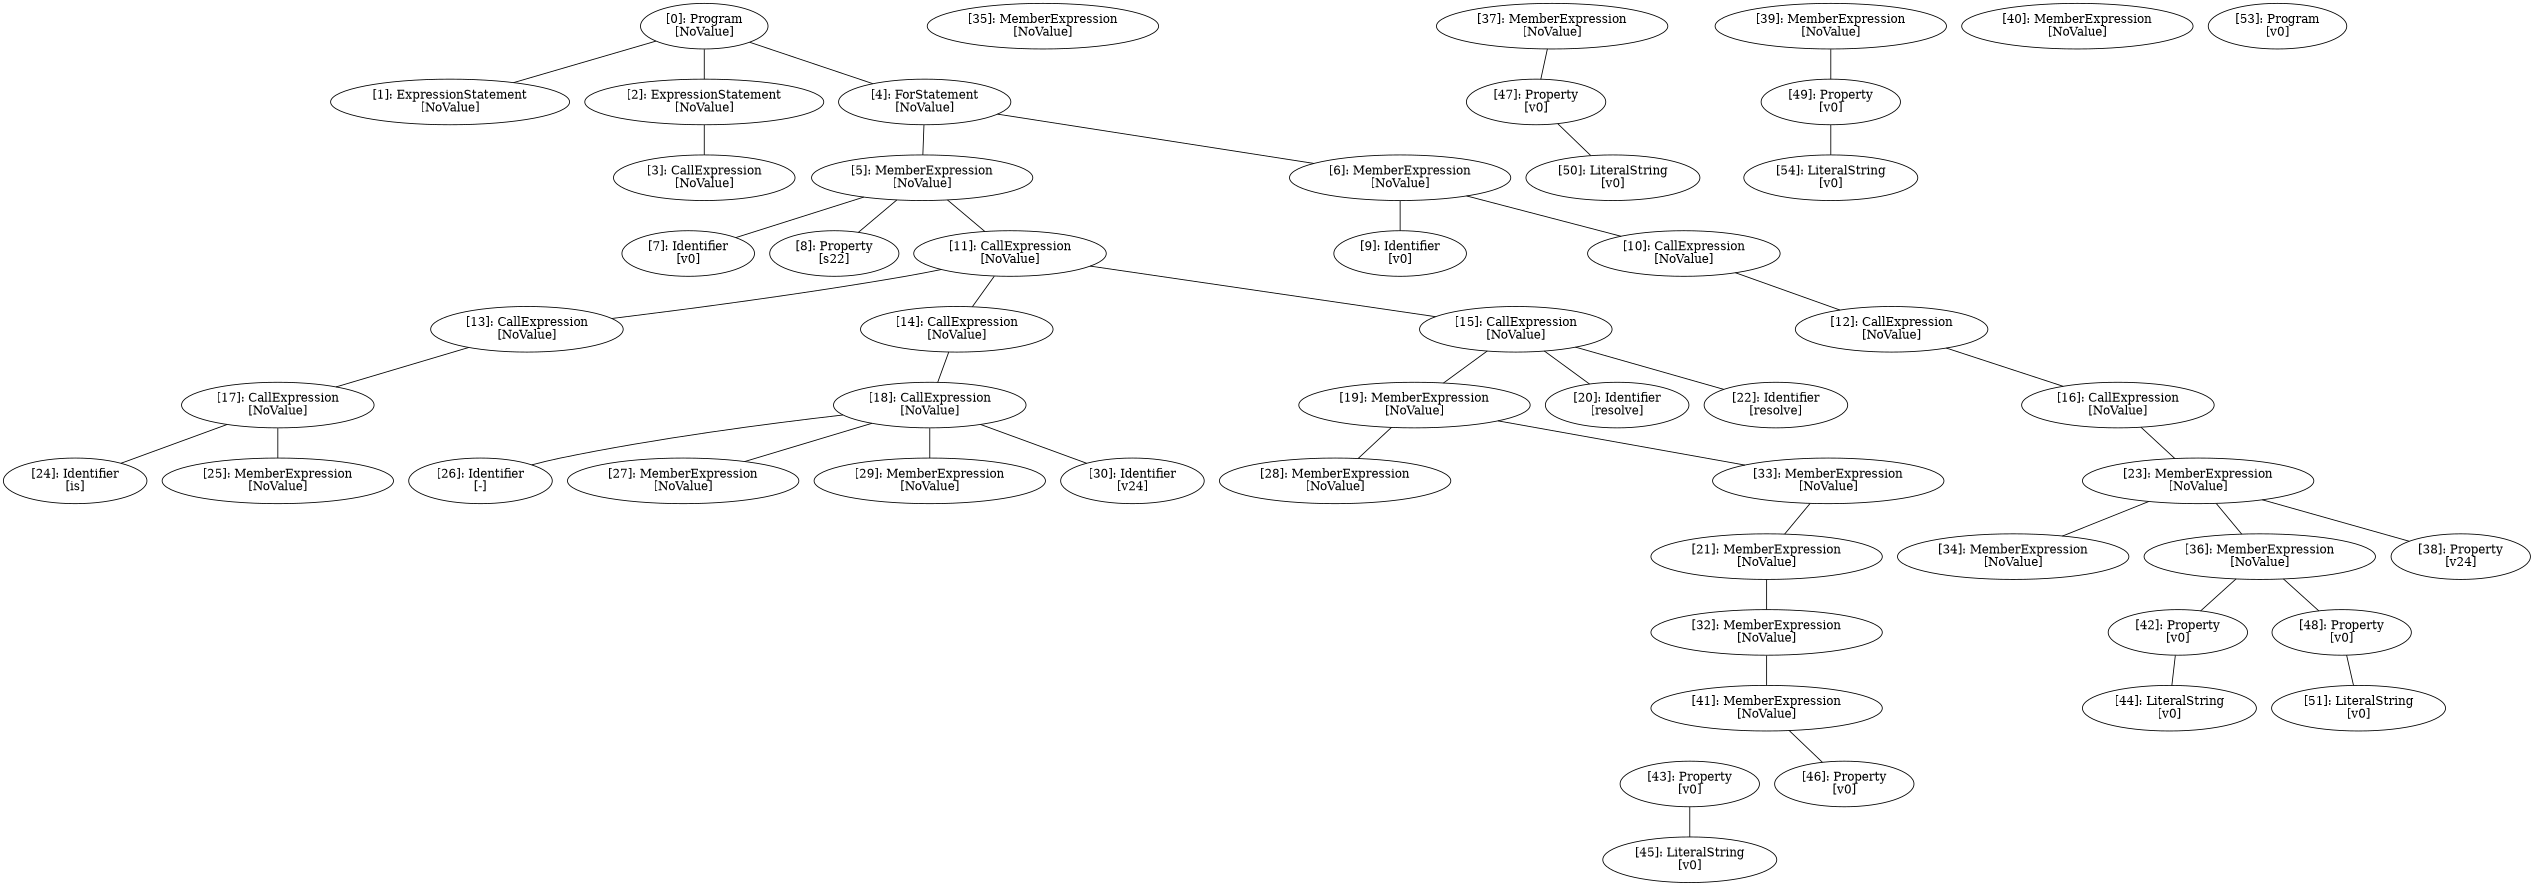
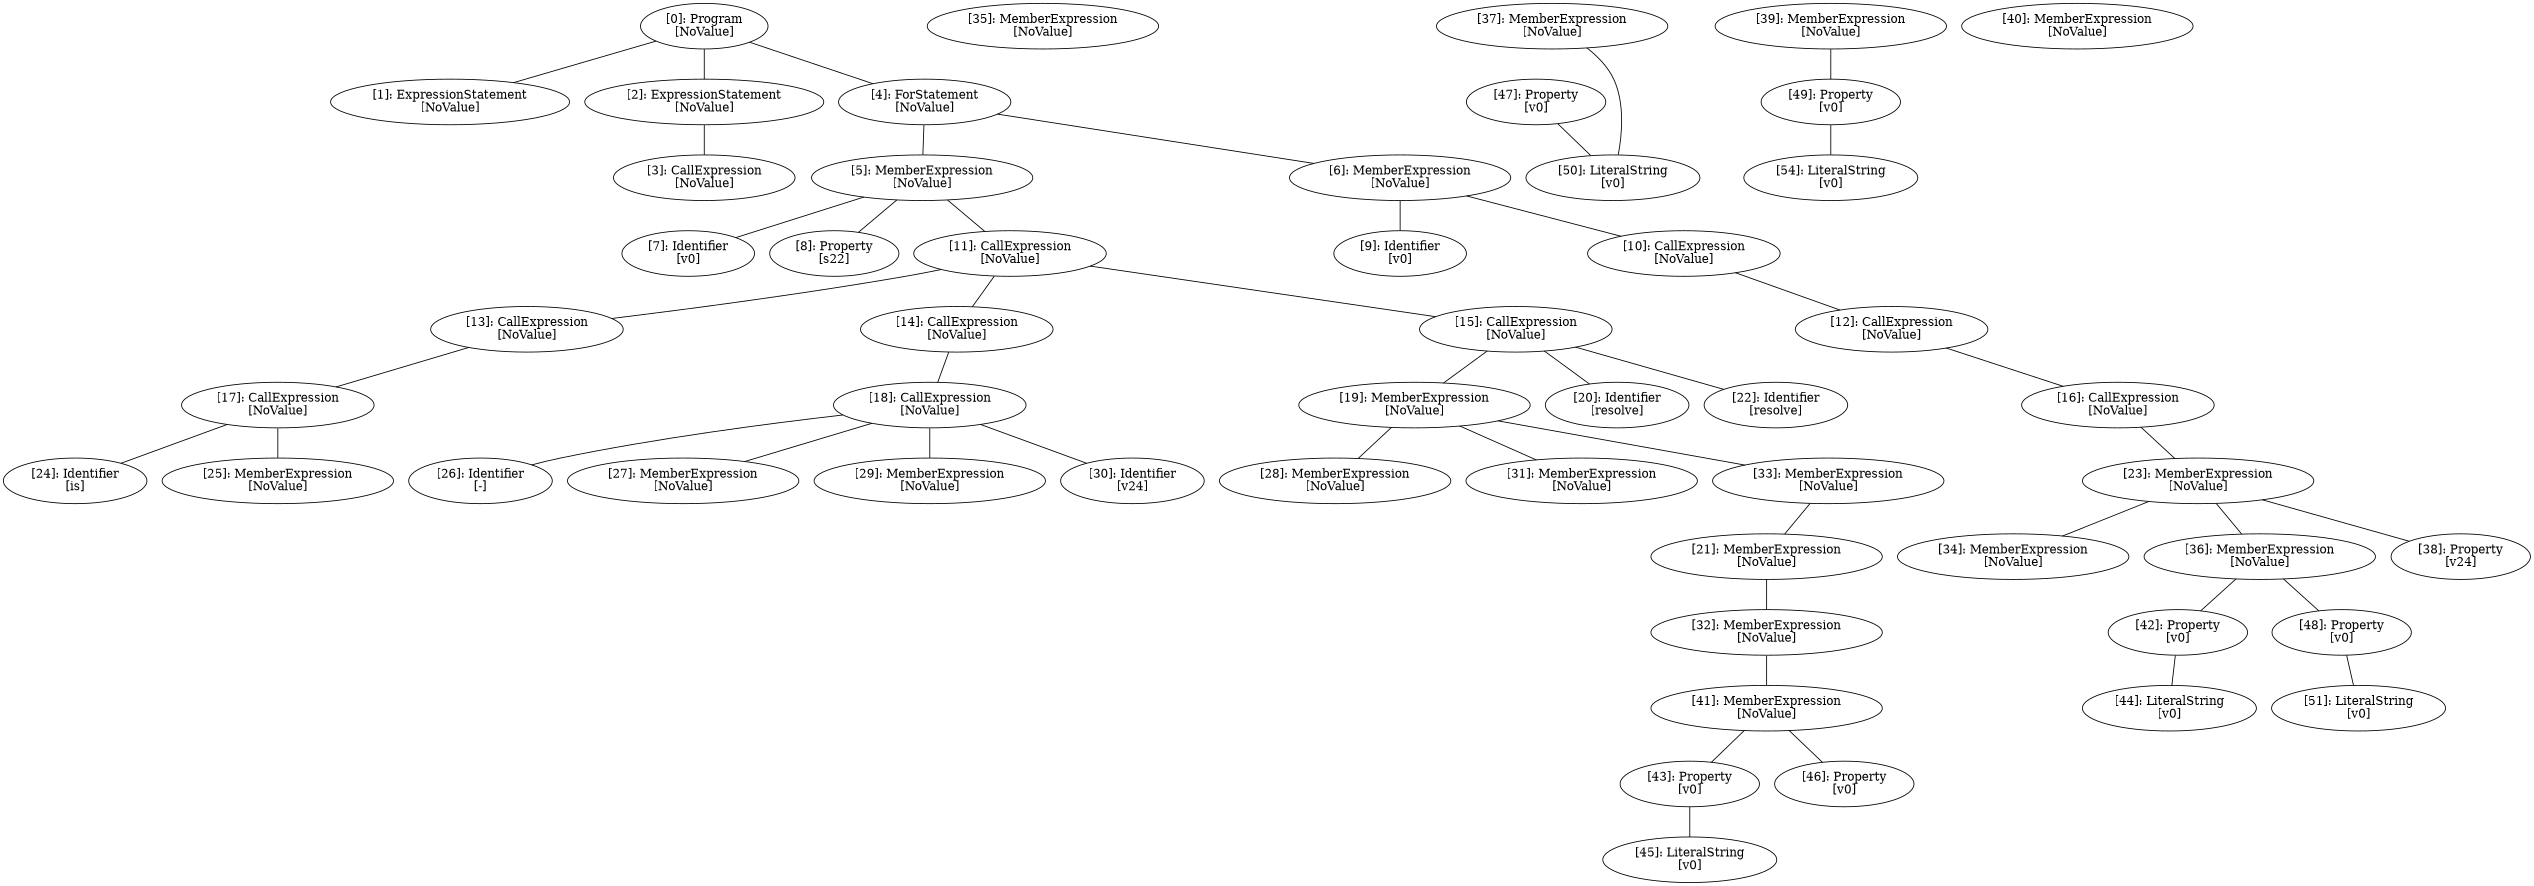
(2277, 26) -> none
(1544, 64) -> (1619, 96)
none -> (1582, 481)
none -> (1728, 746)
